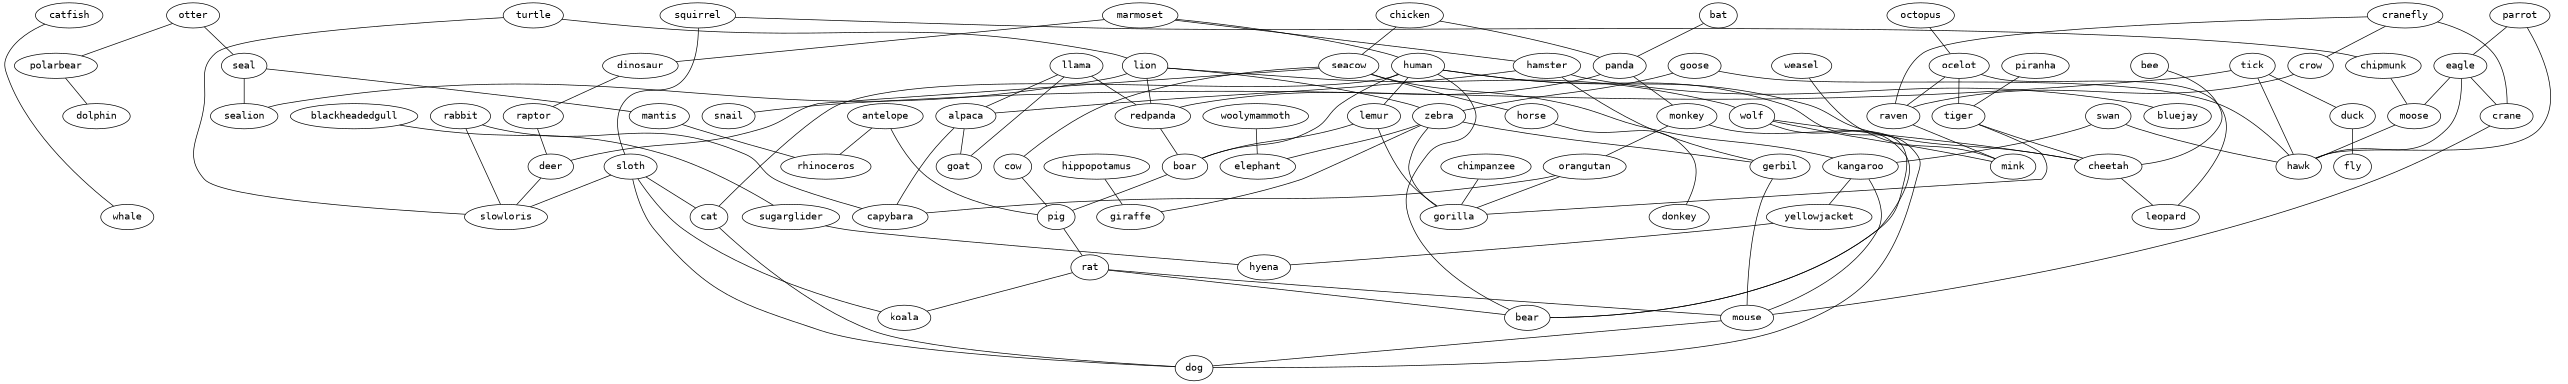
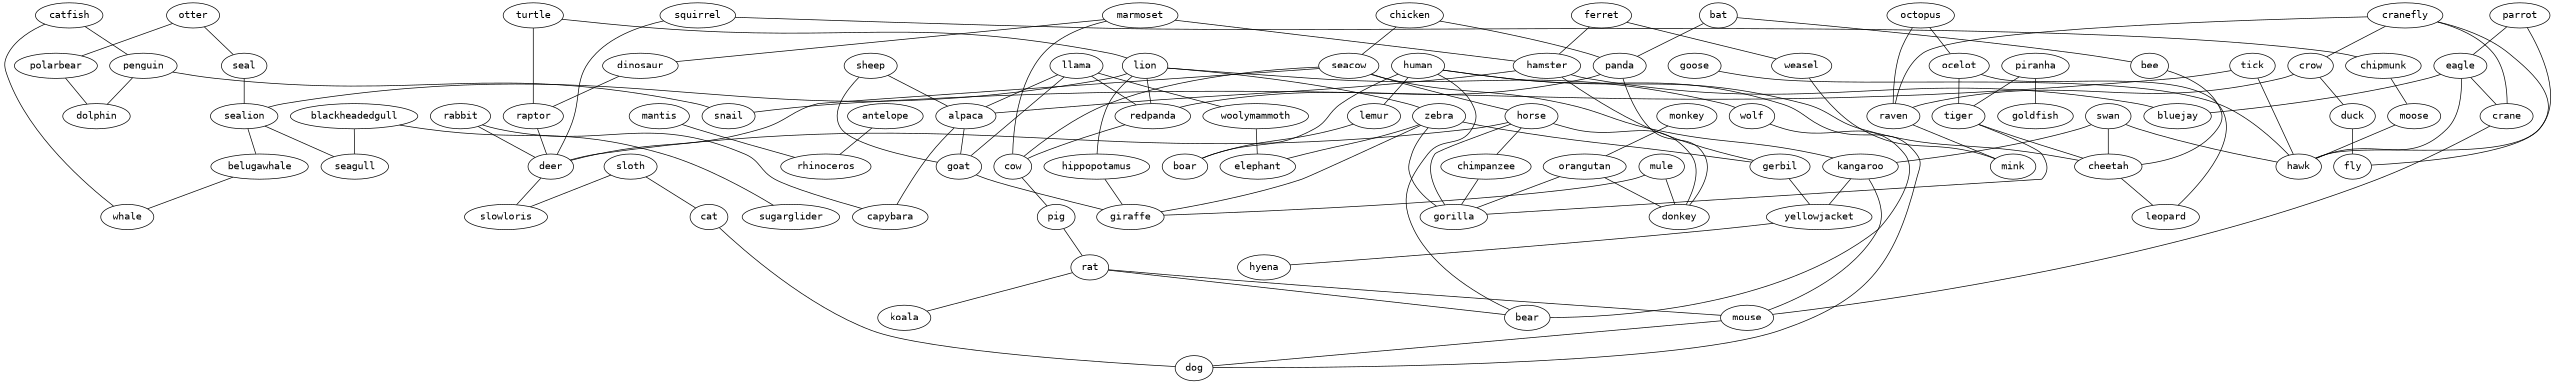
none -> (1601, 15)
(1288, 34) -> (1033, 68)
none -> (1925, 36)
none -> (143, 66)
none -> (871, 66)
(1022, 84) -> none
none -> (1141, 85)
(675, 86) -> (586, 67)
none -> (2544, 90)
(467, 91) -> none
(1653, 91) -> (1707, 162)
(1926, 91) -> (1897, 64)
(2303, 91) -> (2332, 91)
(2437, 91) -> (2326, 98)
(1568, 93) -> none
(204, 103) -> (533, 66)
none -> (1105, 111)
none -> (2035, 116)
none -> (1039, 138)
(1926, 139) -> (2108, 141)
(1872, 140) -> none
none -> (1509, 141)
(1169, 142) -> (1066, 144)
(483, 166) -> (507, 142)
none -> (260, 167)
none -> (355, 167)
none -> (1662, 167)
(1401, 173) -> (1447, 148)
(952, 191) -> none
(1120, 193) -> none
none -> (1046, 195)
(1257, 199) -> (1633, 192)
(1752, 240) -> (1798, 190)
(1855, 245) -> none
(1032, 247) -> none
(747, 266) -> none
(871, 341) -> none
